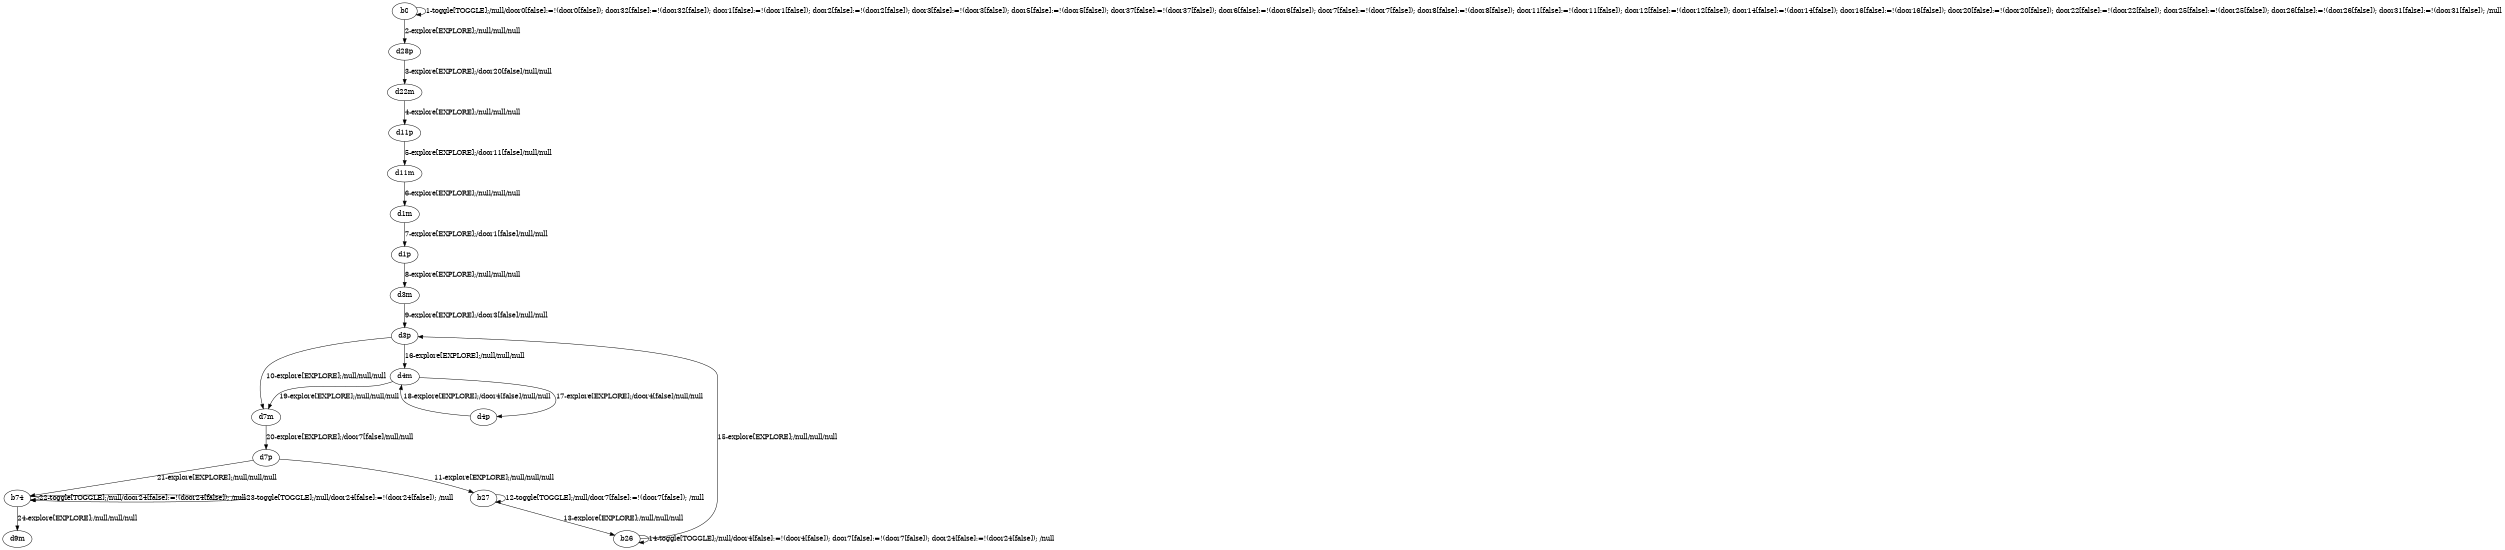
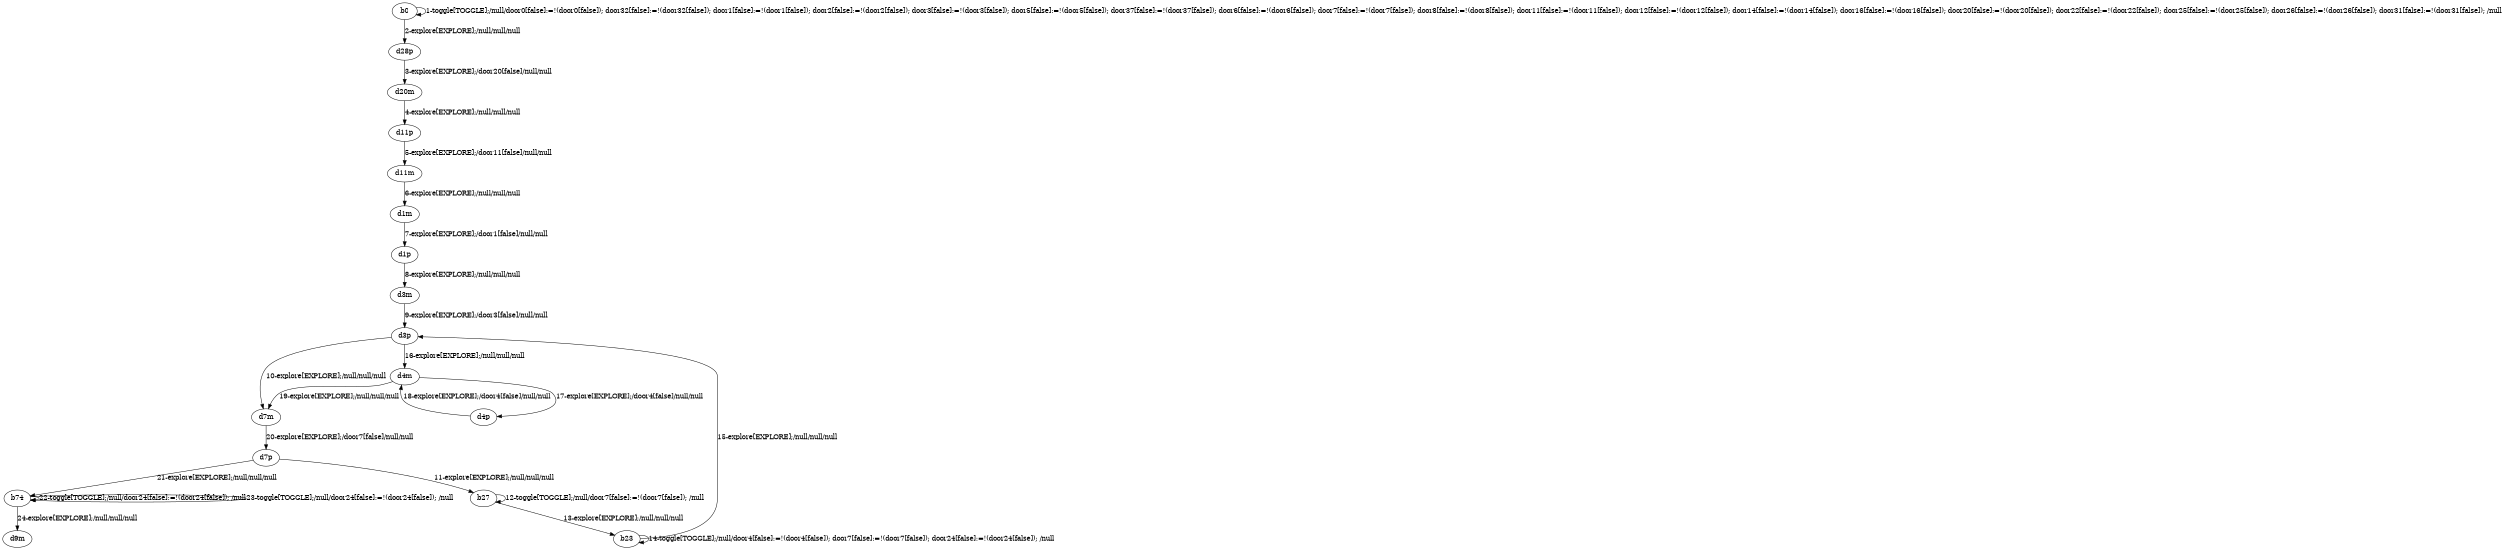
(405, 92) -> (405, 92)
(627, 539) -> (627, 539)
